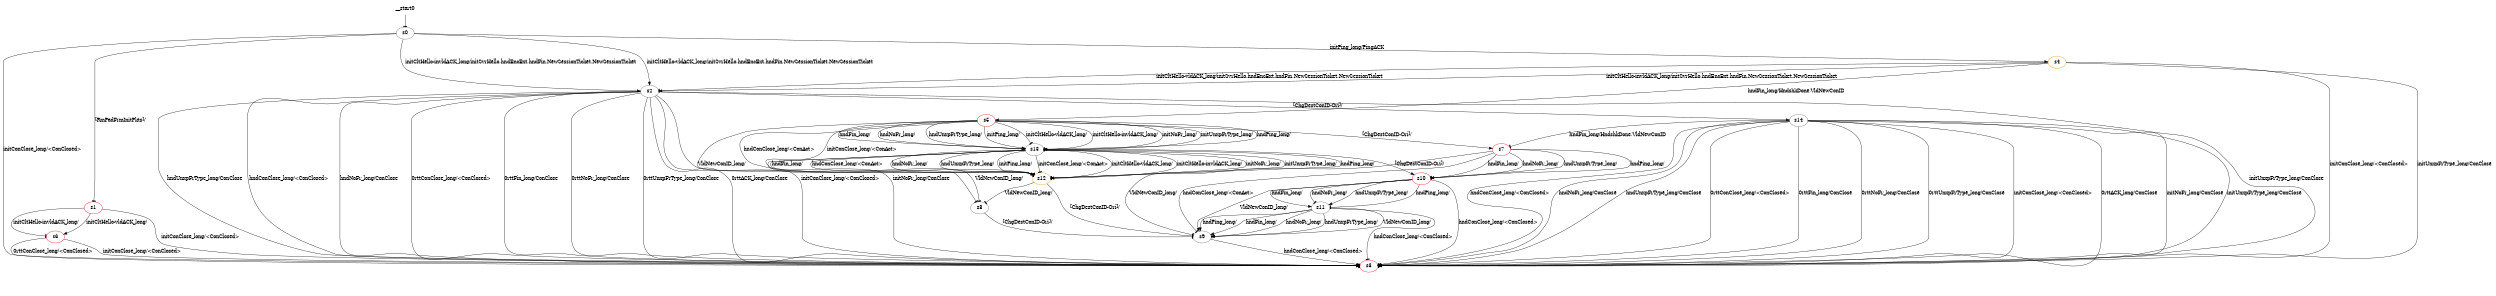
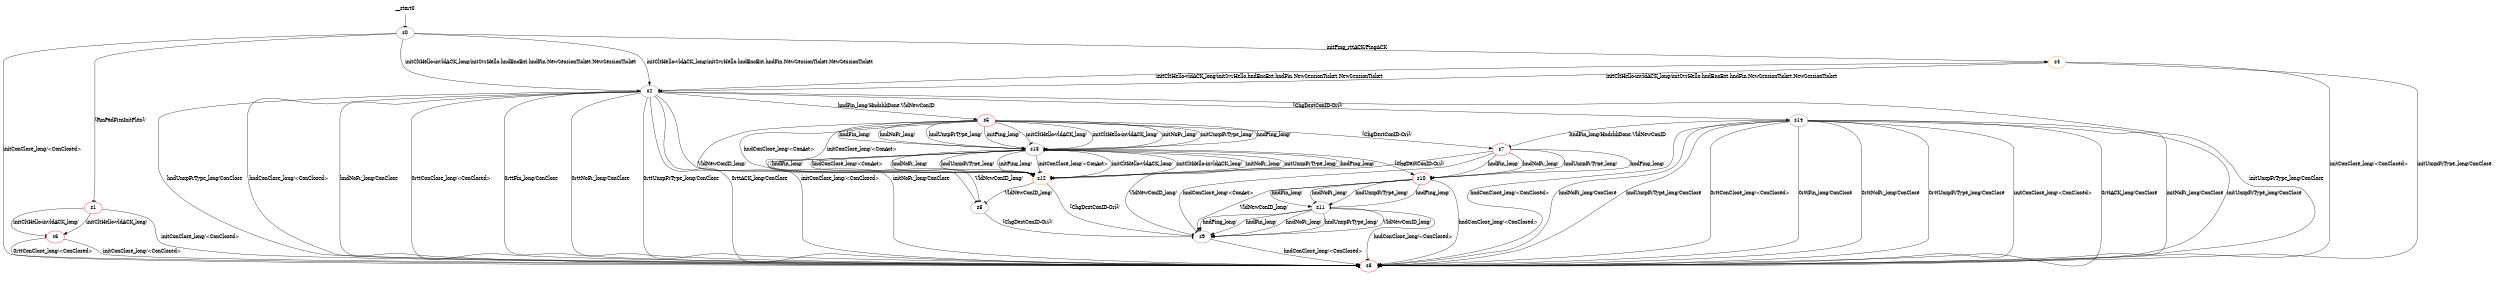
(1357, 48) -> (1357, 48)
(1524, 100) -> (816, 106)
